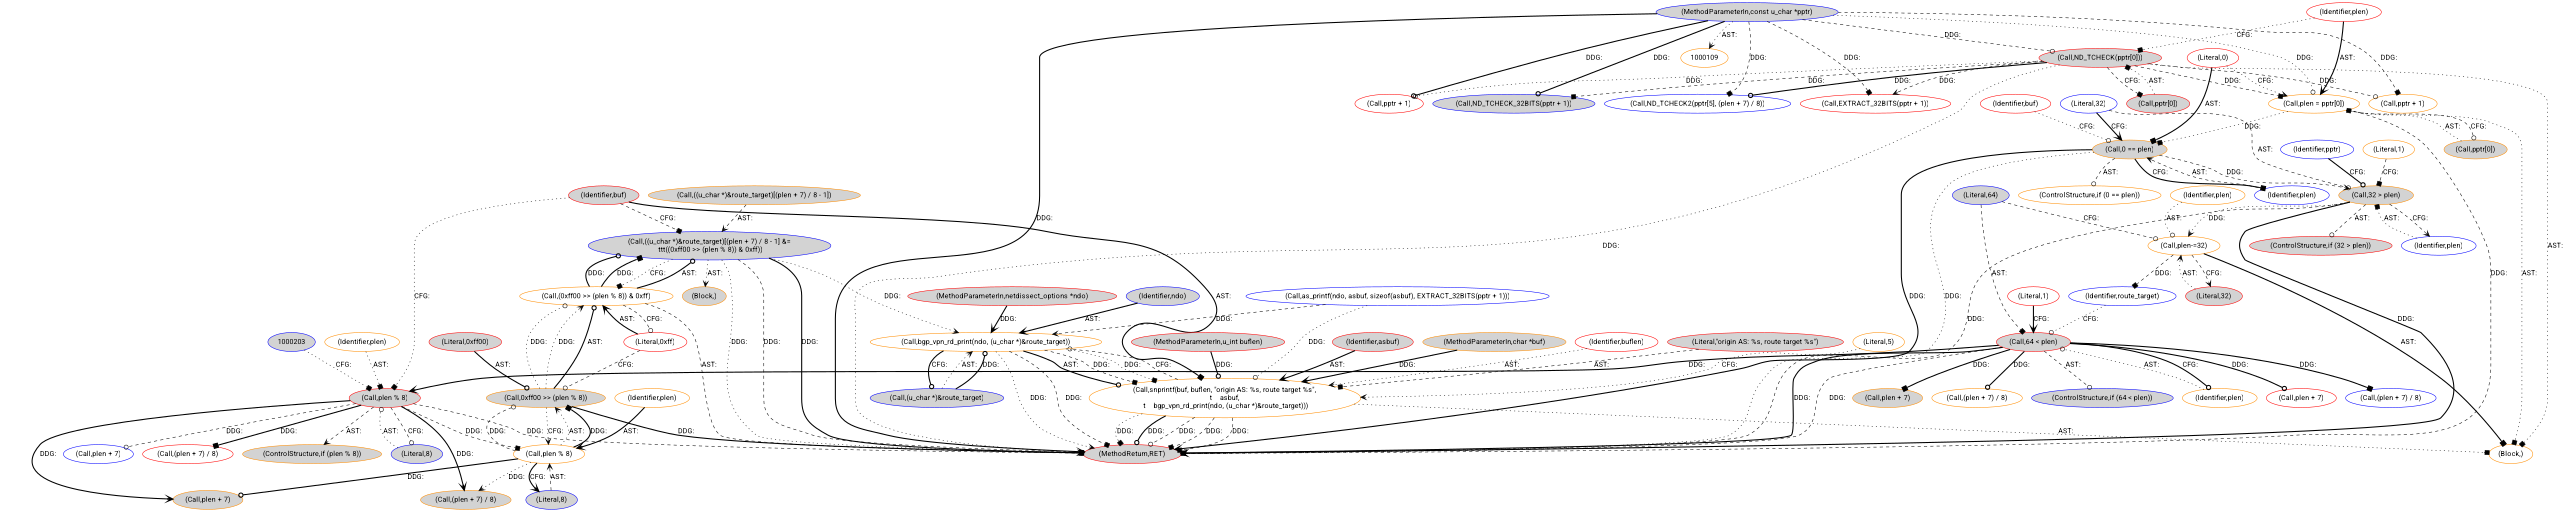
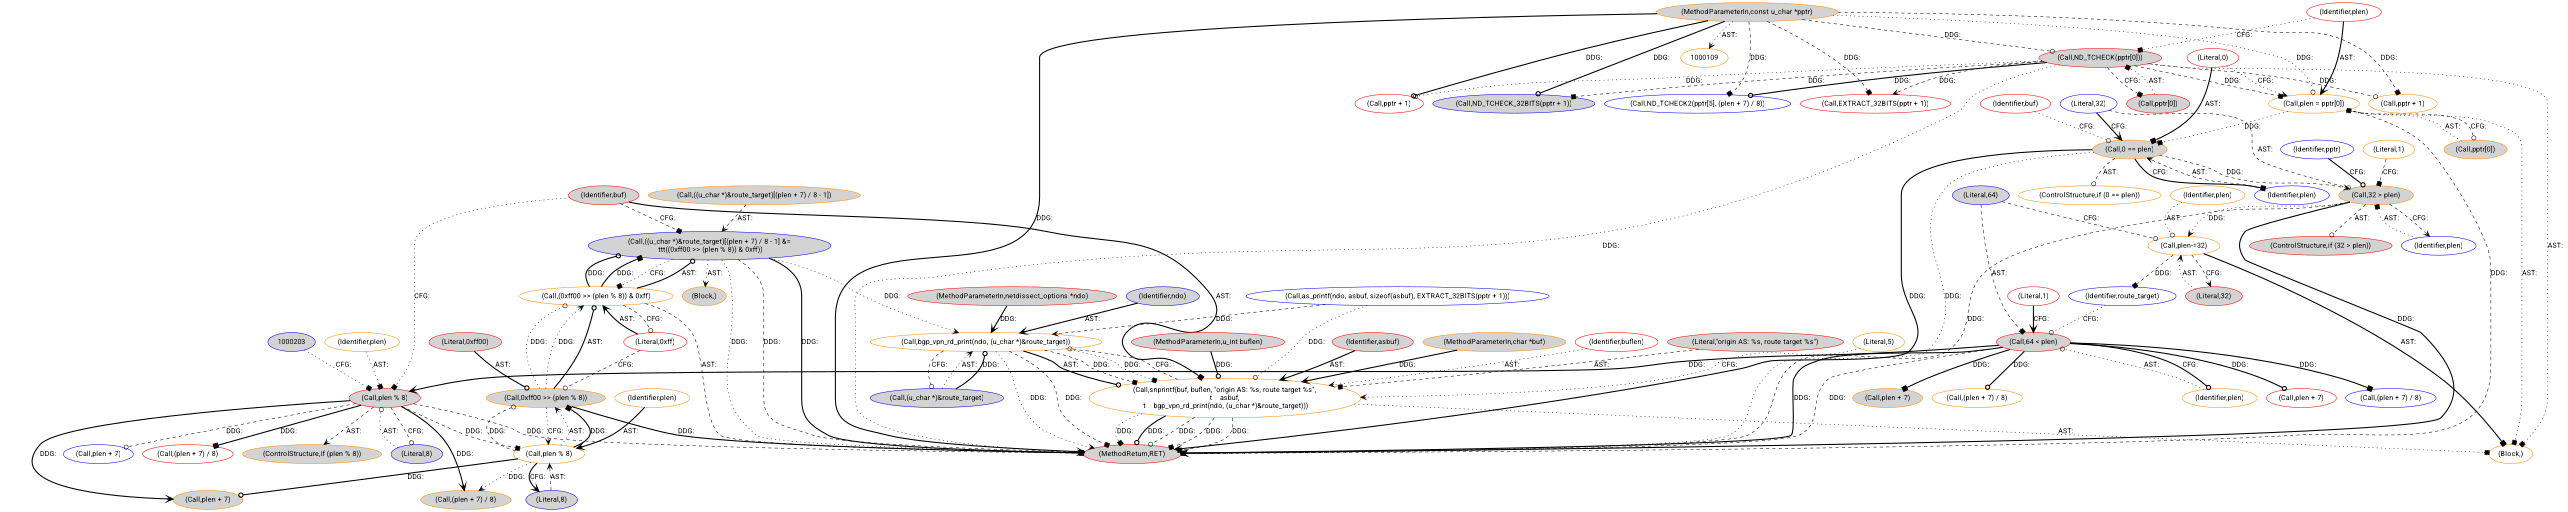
(1747, 12) -> (1747, 12)
(930, 365) -> (930, 365)
(2102, 398) -> none
